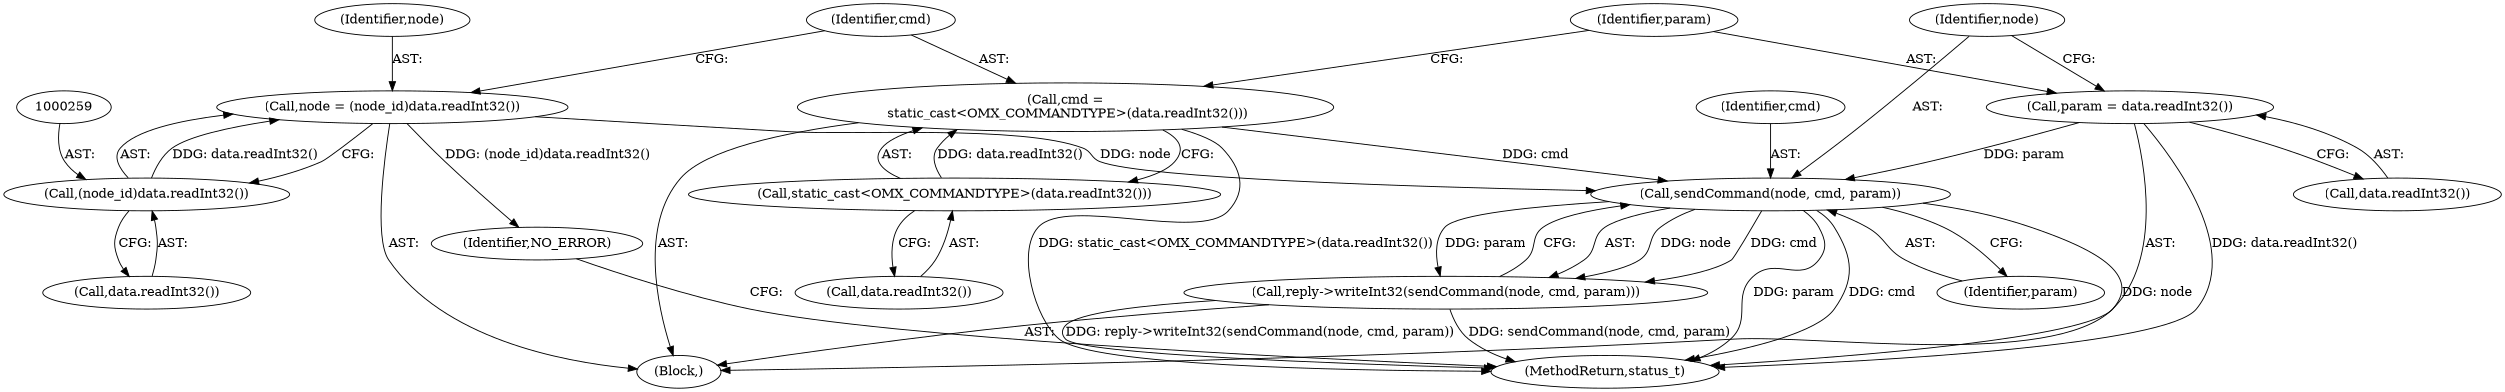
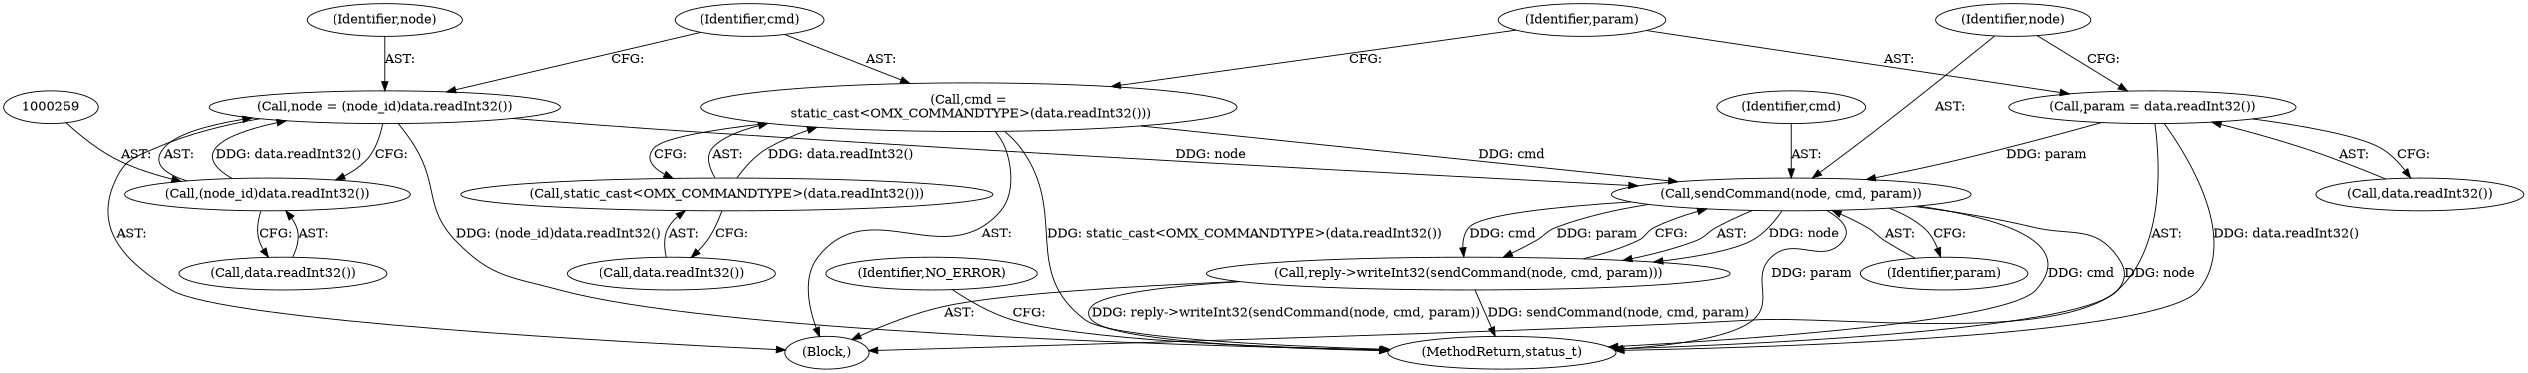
(458, 174) -> (844, 327)
